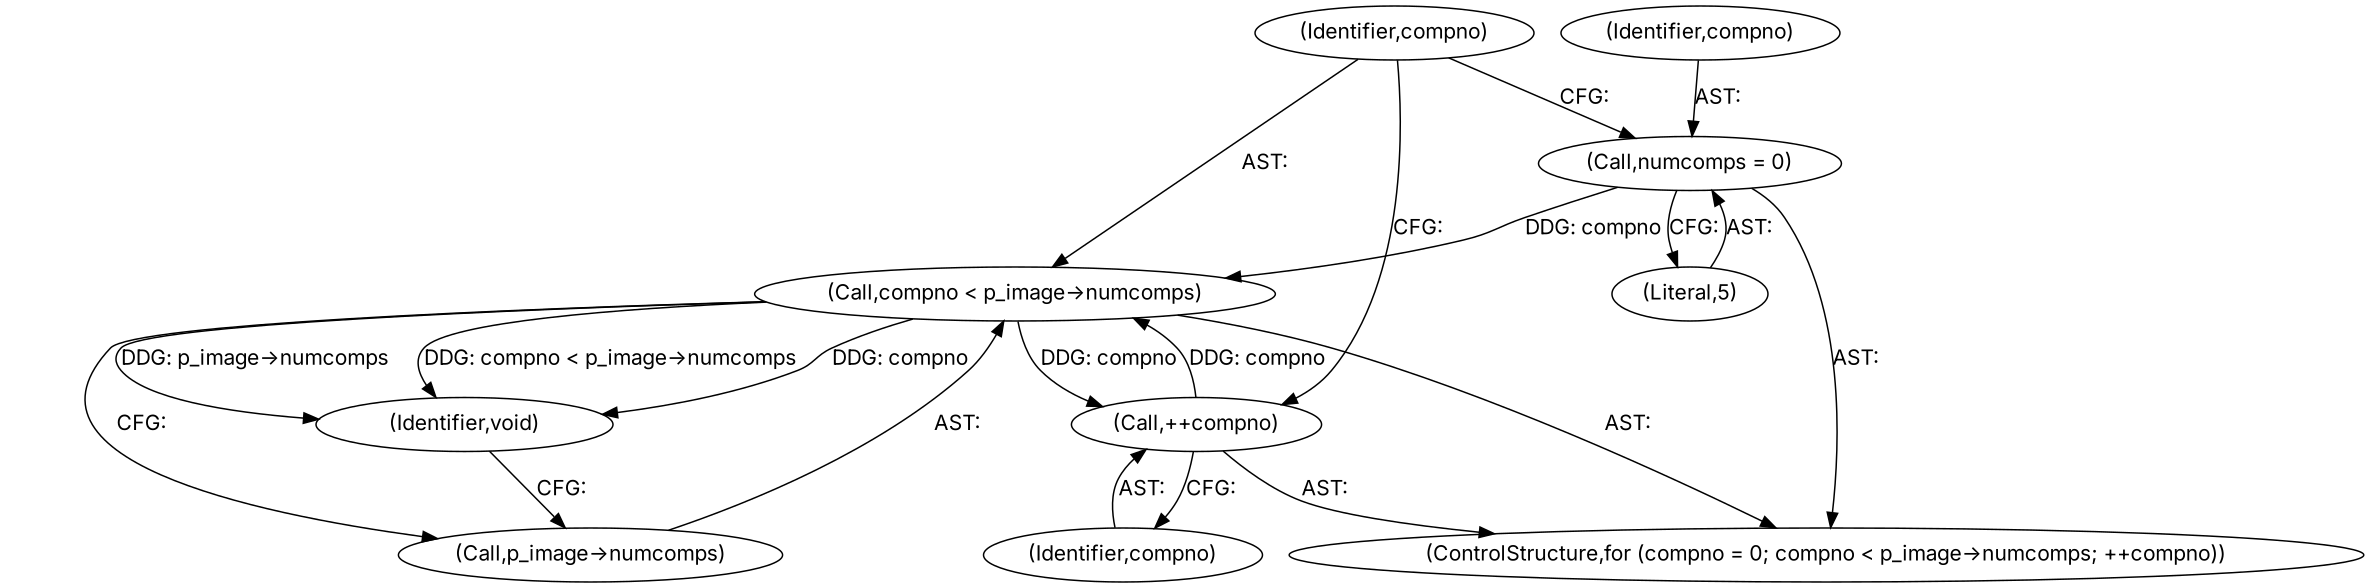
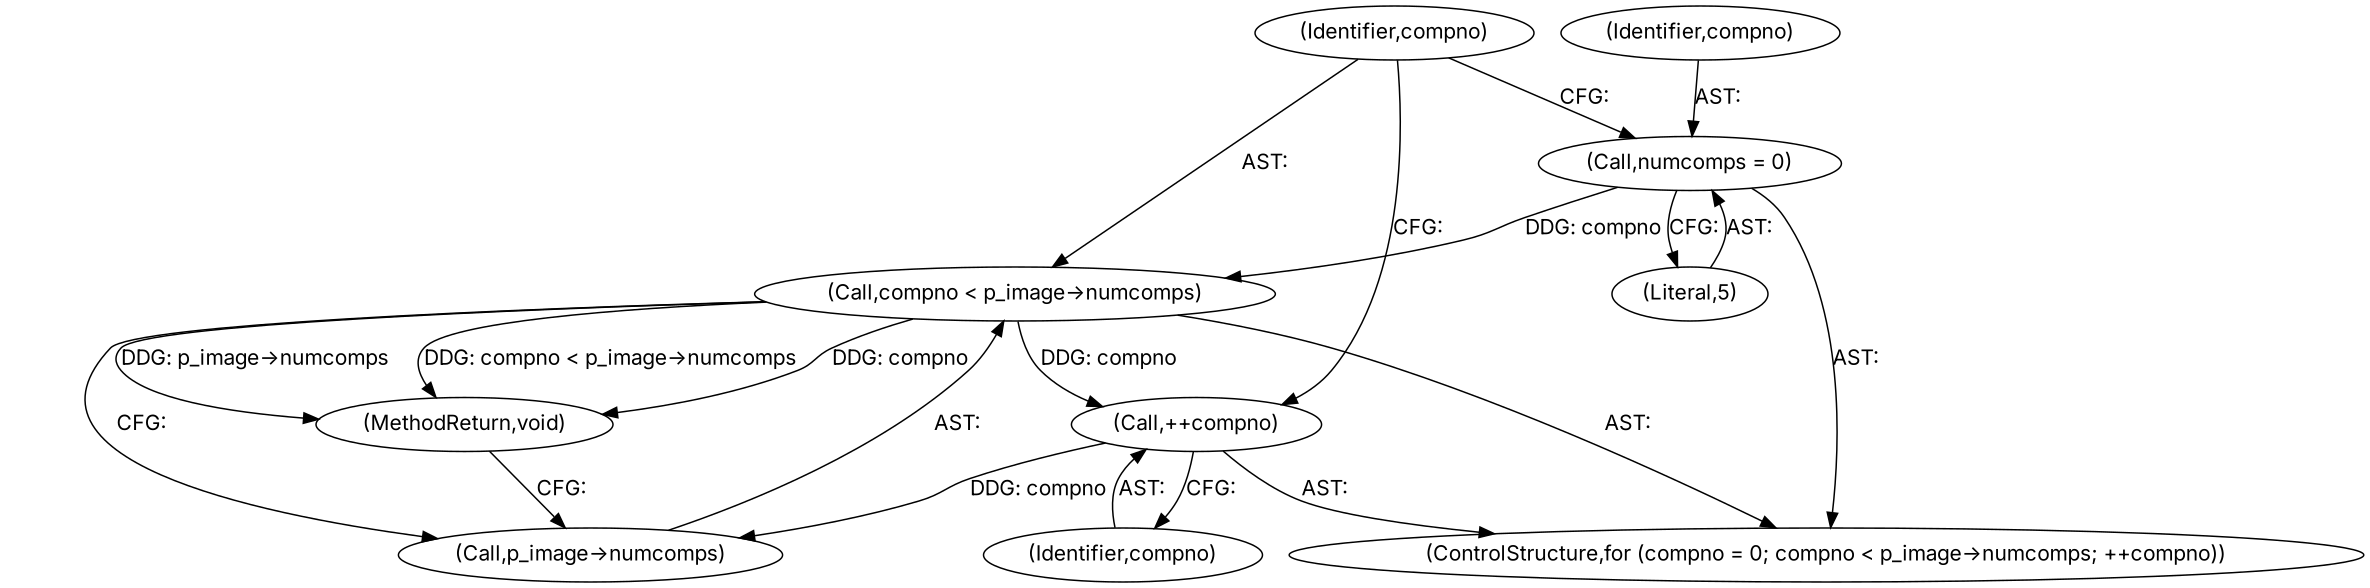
(1182, 354) -> (932, 496)
(465, 424) -> (465, 424)
